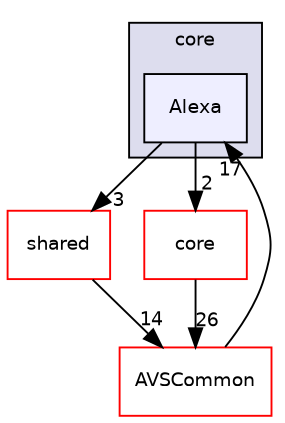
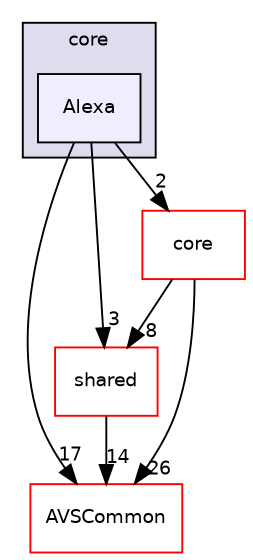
(270, 254) -> (30, 306)
none -> (155, 305)
